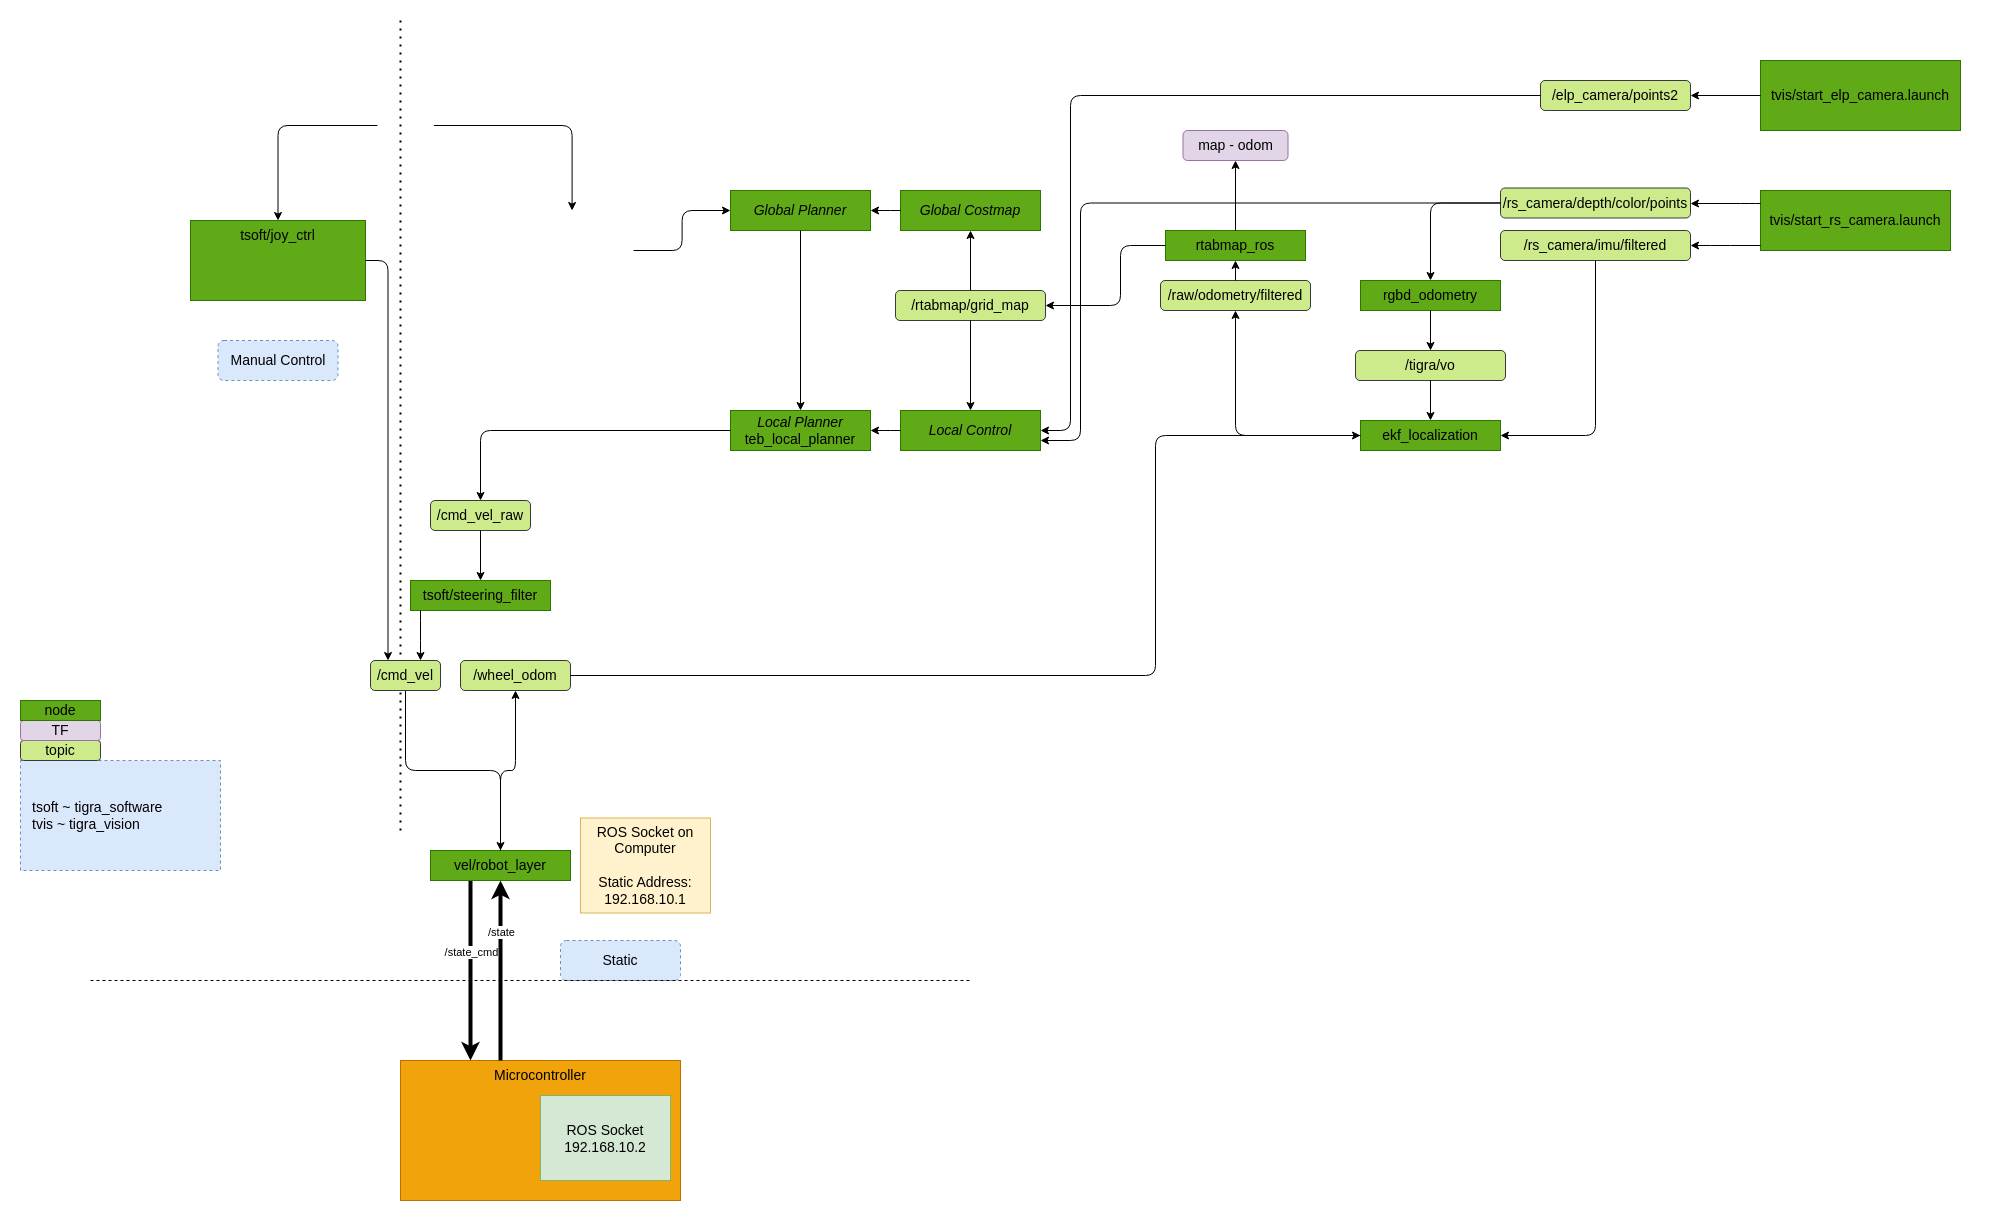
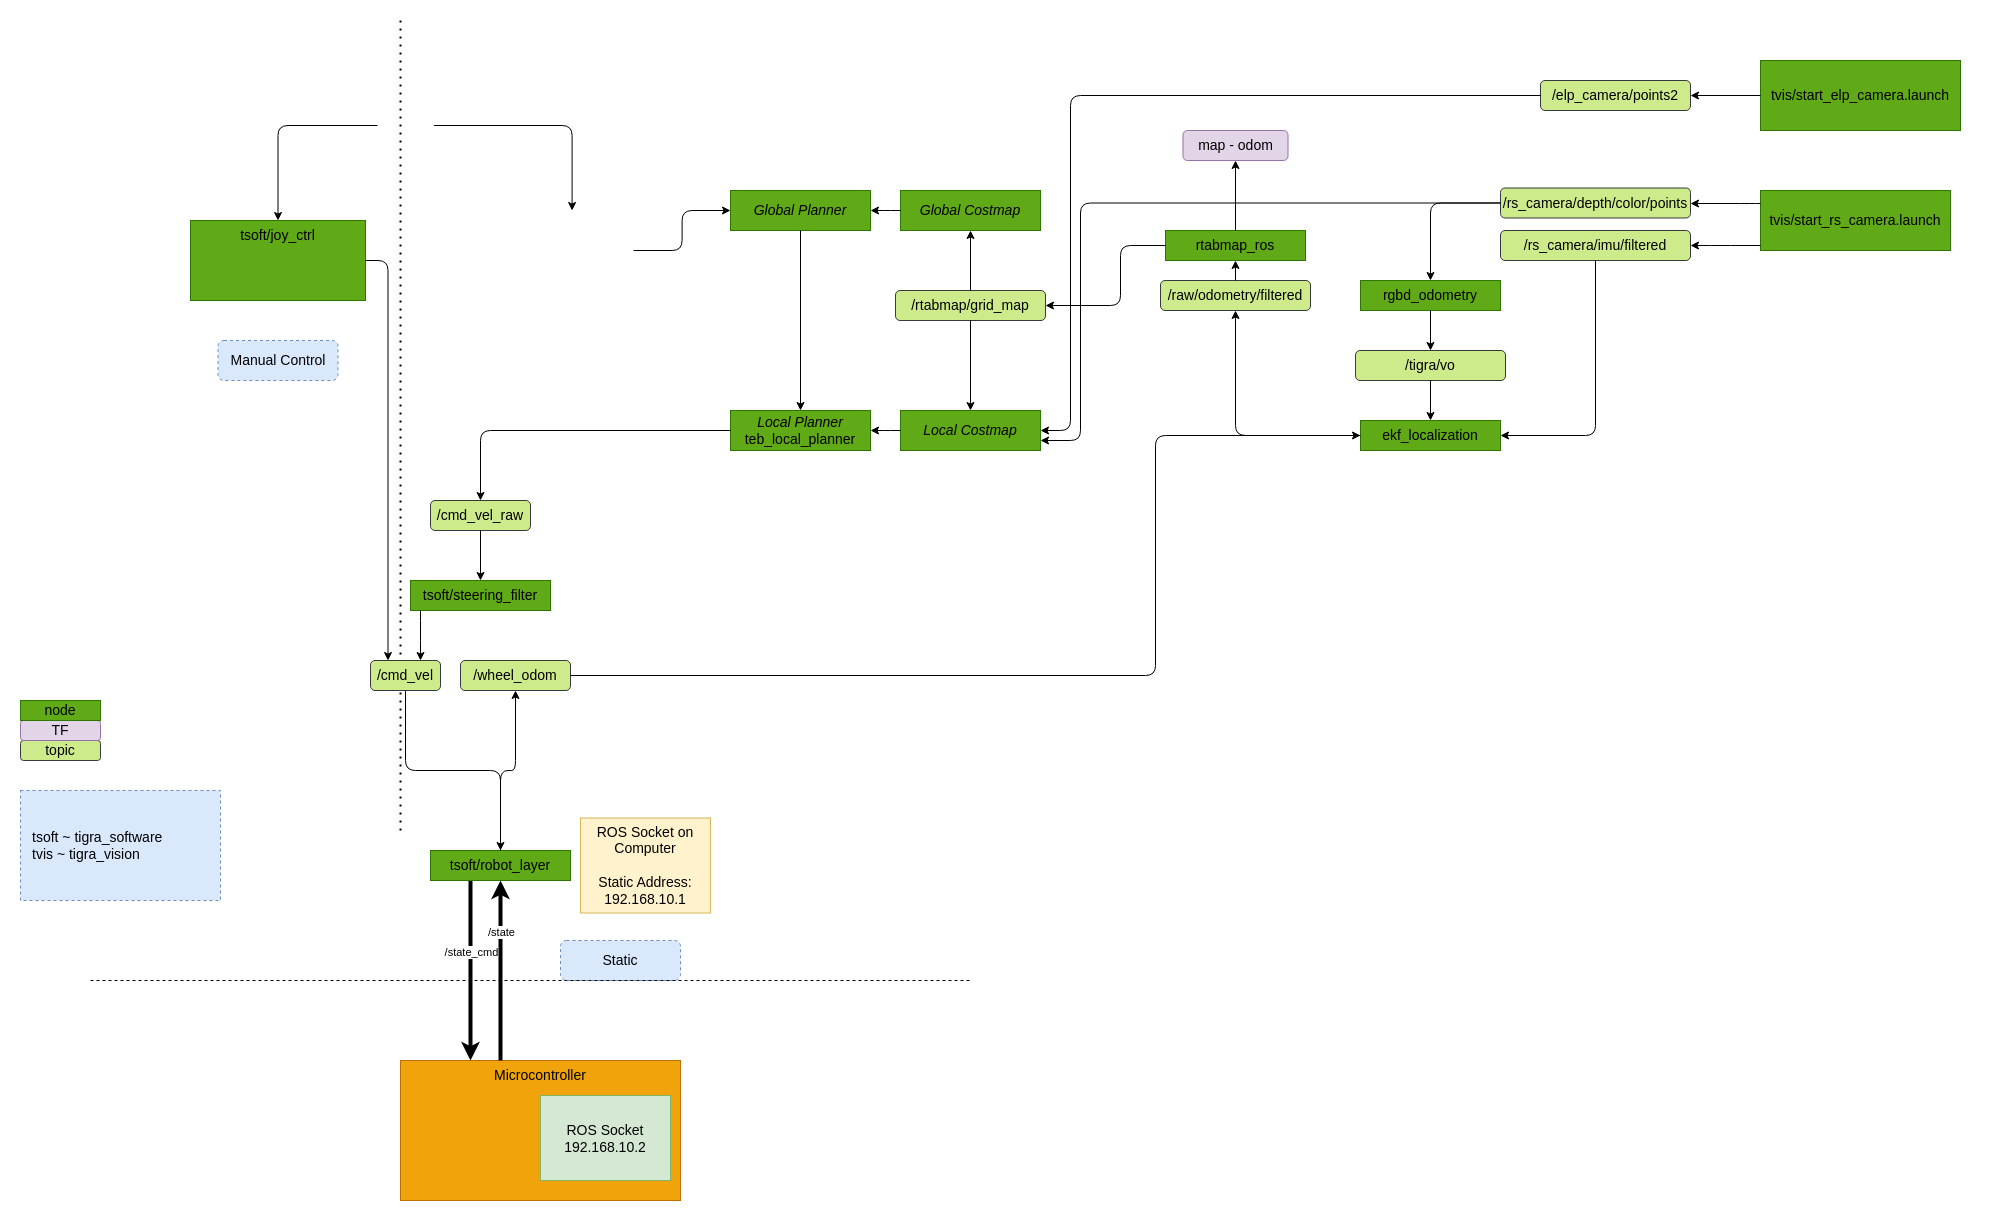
(971, 431) -> (971, 431)
(121, 816) -> (121, 846)
(501, 866) -> (501, 866)
